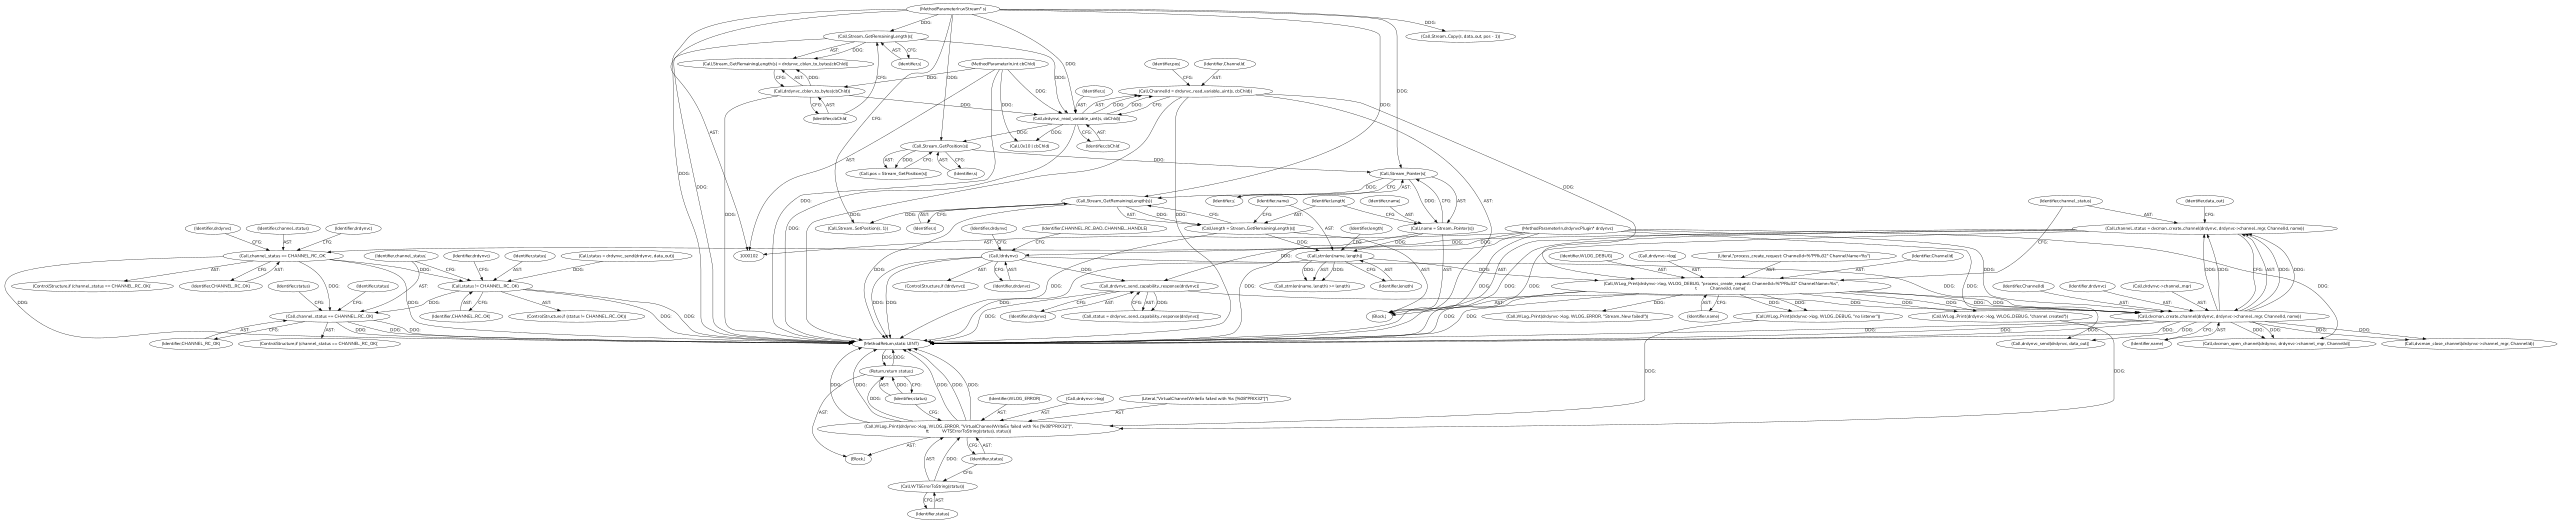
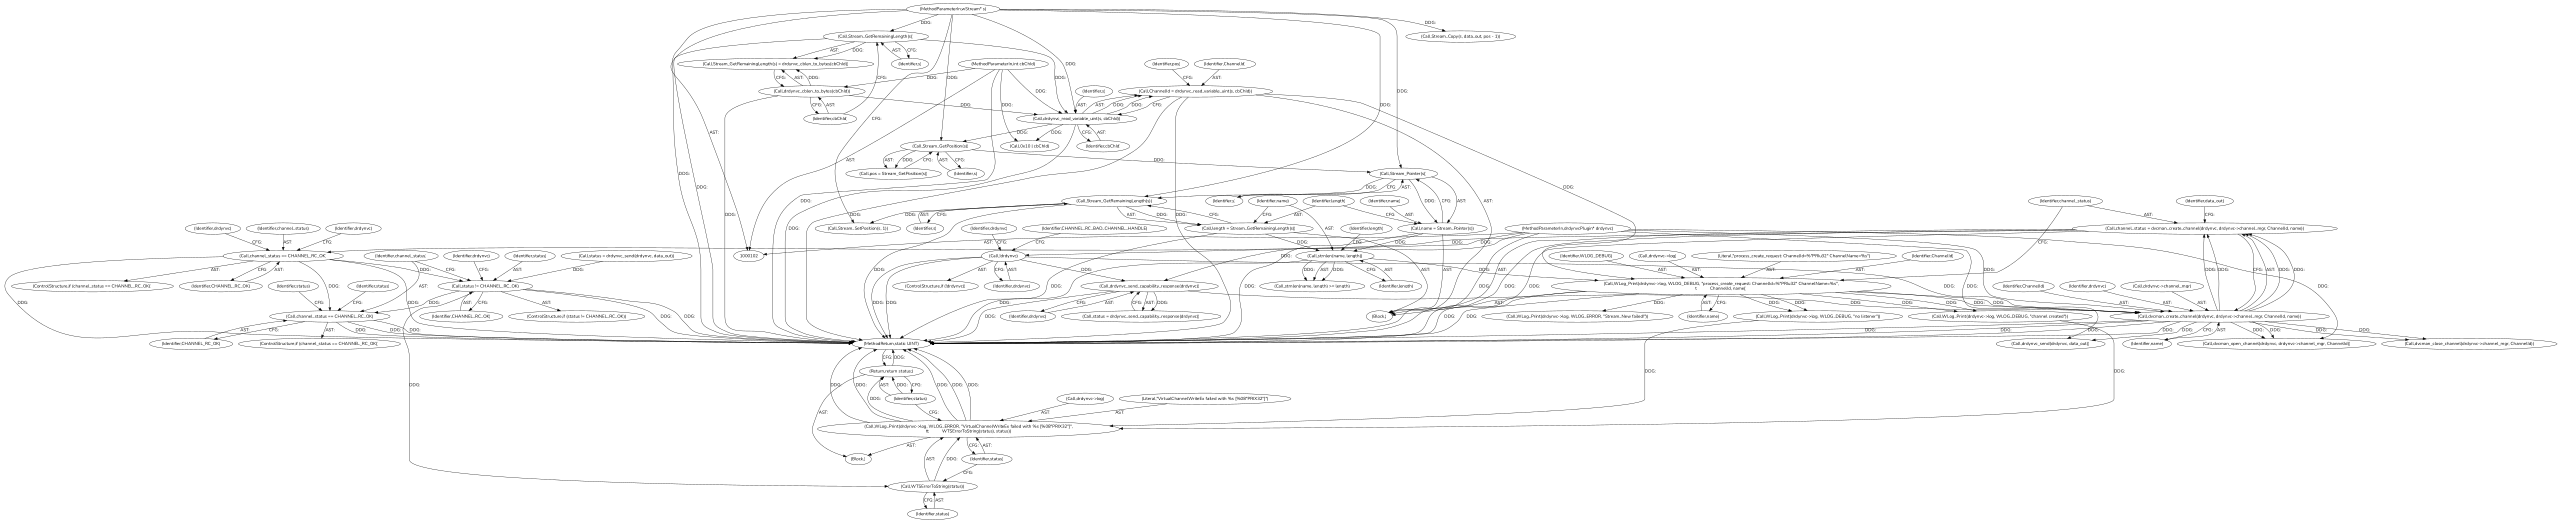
(888, 358) -> (888, 358)
(1015, 399) -> none
none -> (538, 479)
